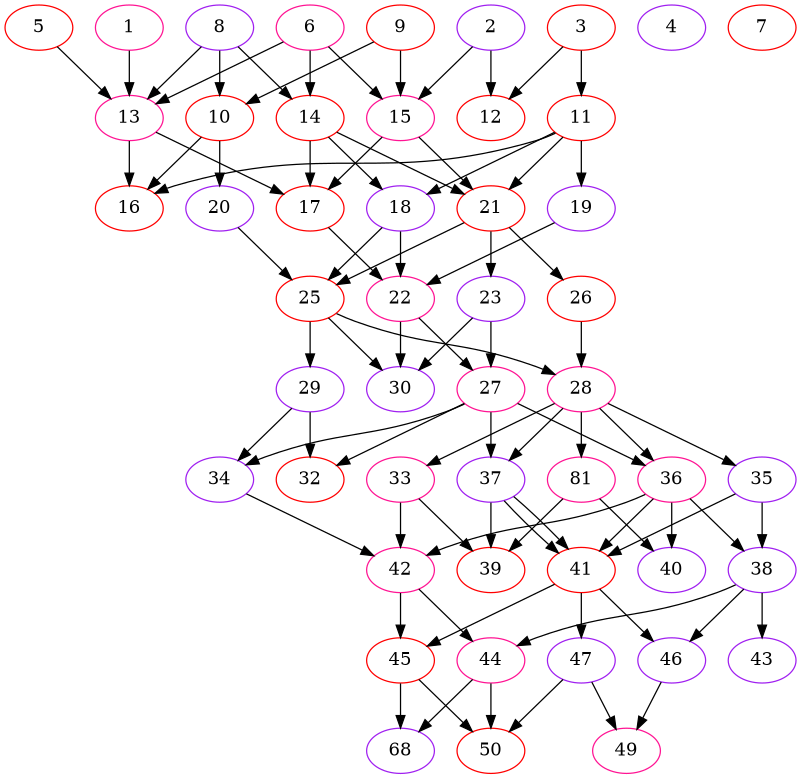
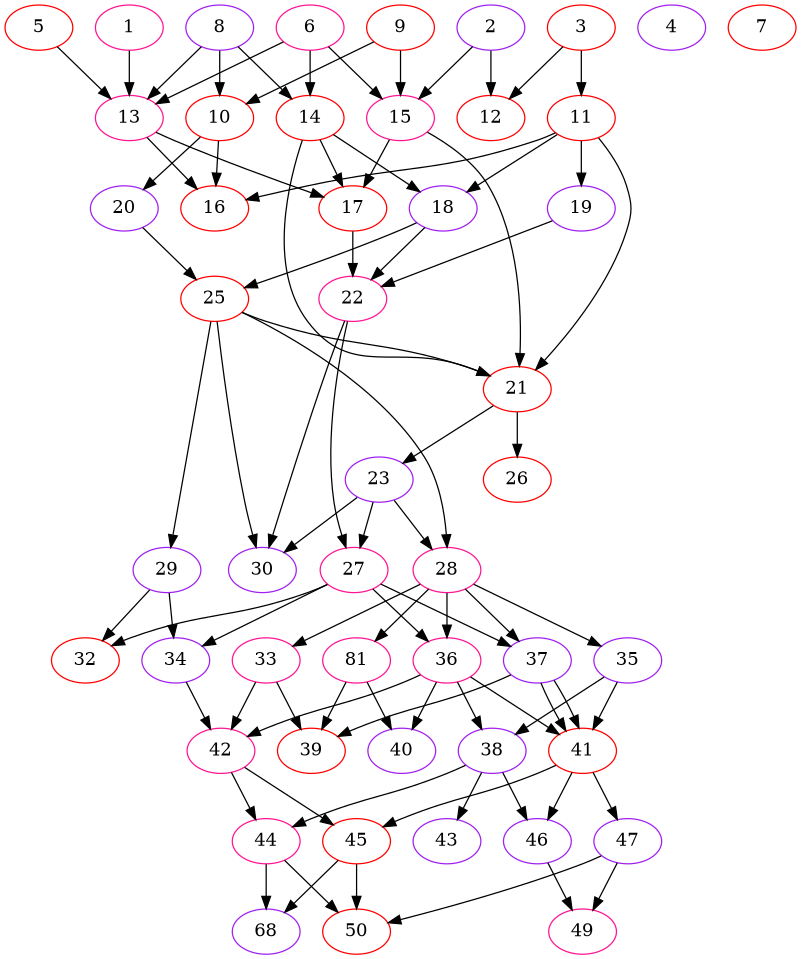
(409, 249) -> (360, 343)
(581, 338) -> (409, 520)
